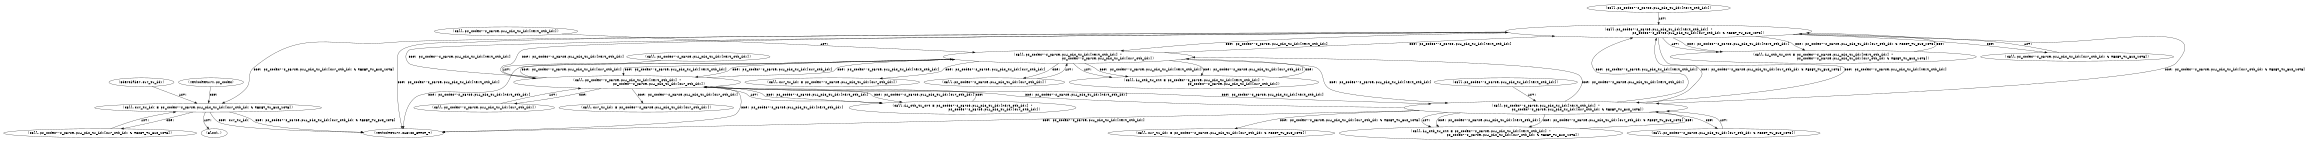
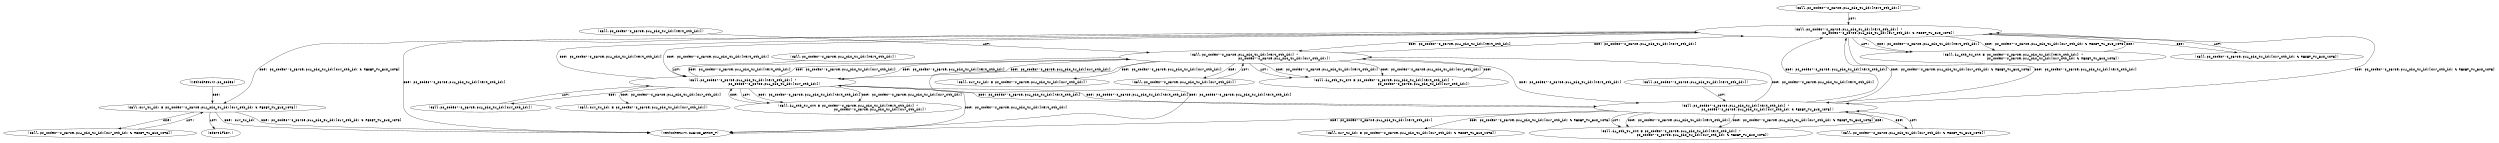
(141, 82) -> none
(214, 133) -> (221, 133)
